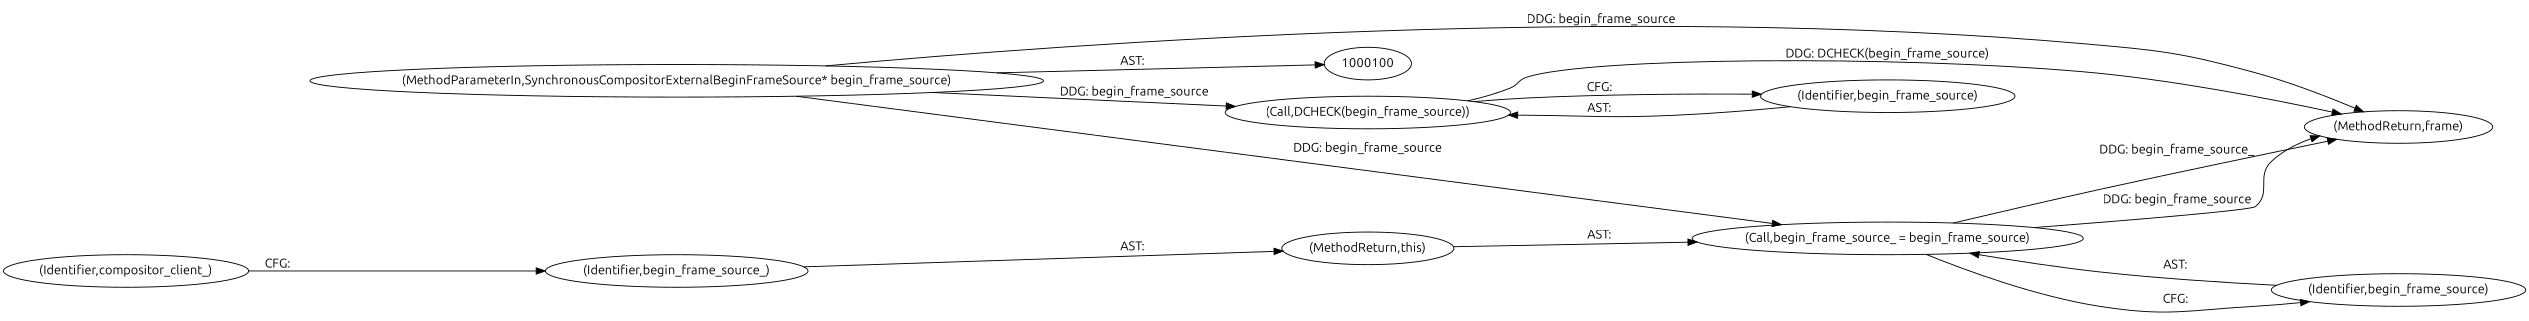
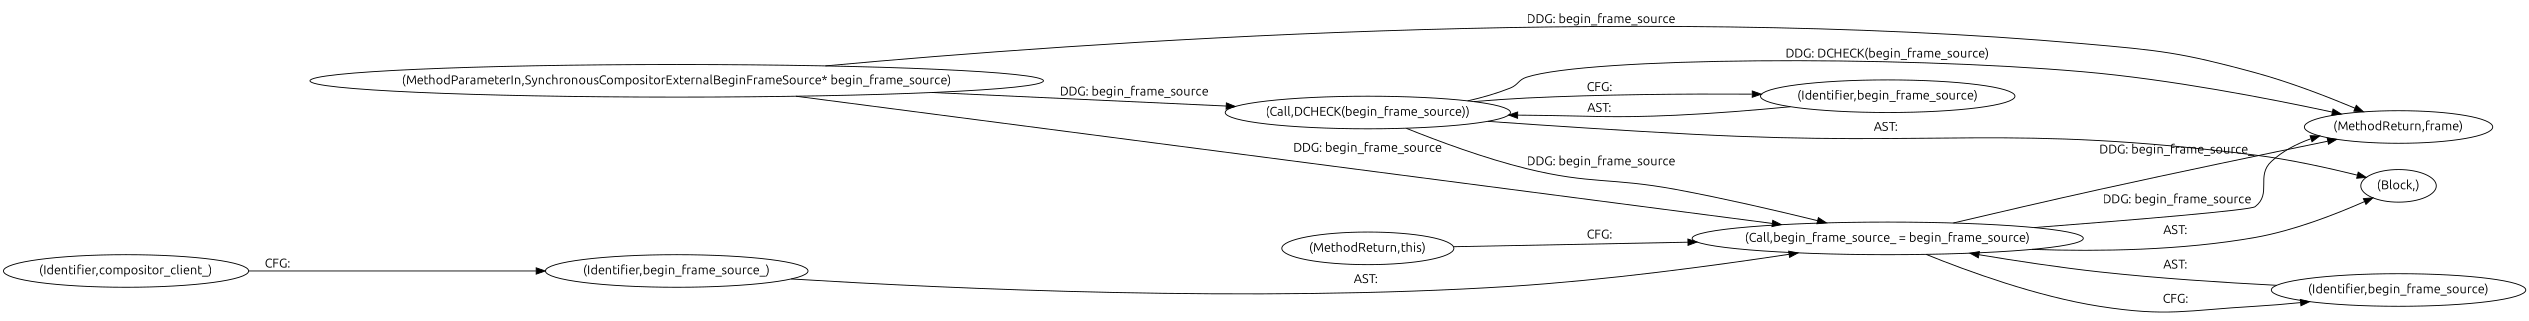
(1368, 64) -> none
none -> (1610, 181)
none -> (2399, 186)
(1601, 235) -> (1601, 235)
(1039, 259) -> (1291, 294)
